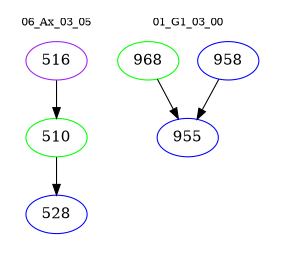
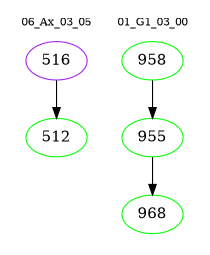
(228, 61) -> (153, 61)
(165, 94) -> (153, 171)
(57, 138) -> (57, 138)
(188, 138) -> (153, 138)
(57, 214) -> none
